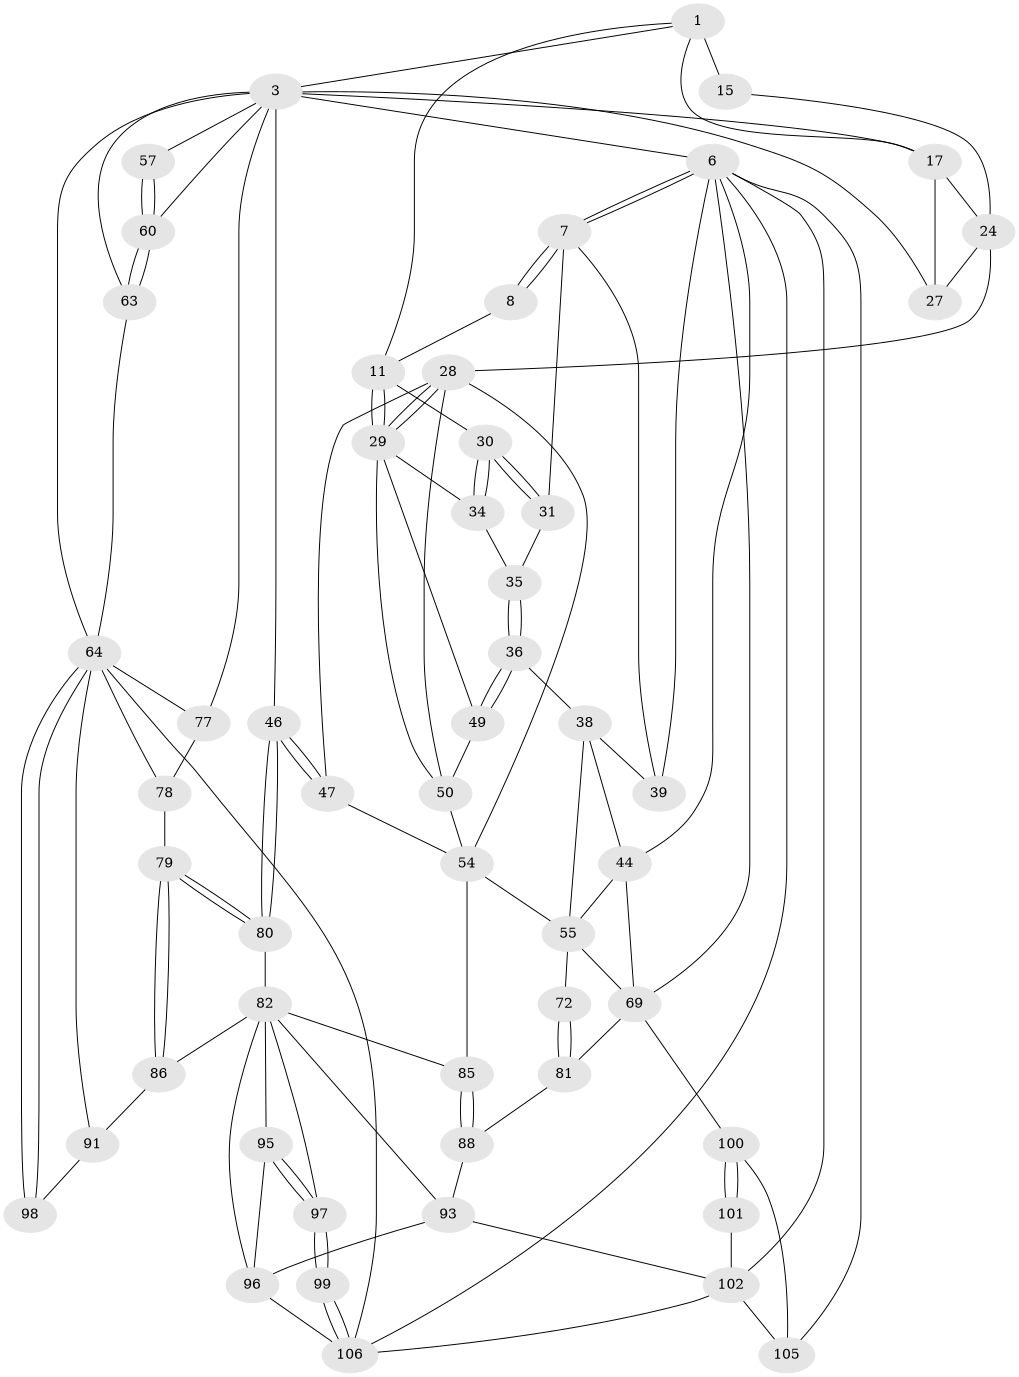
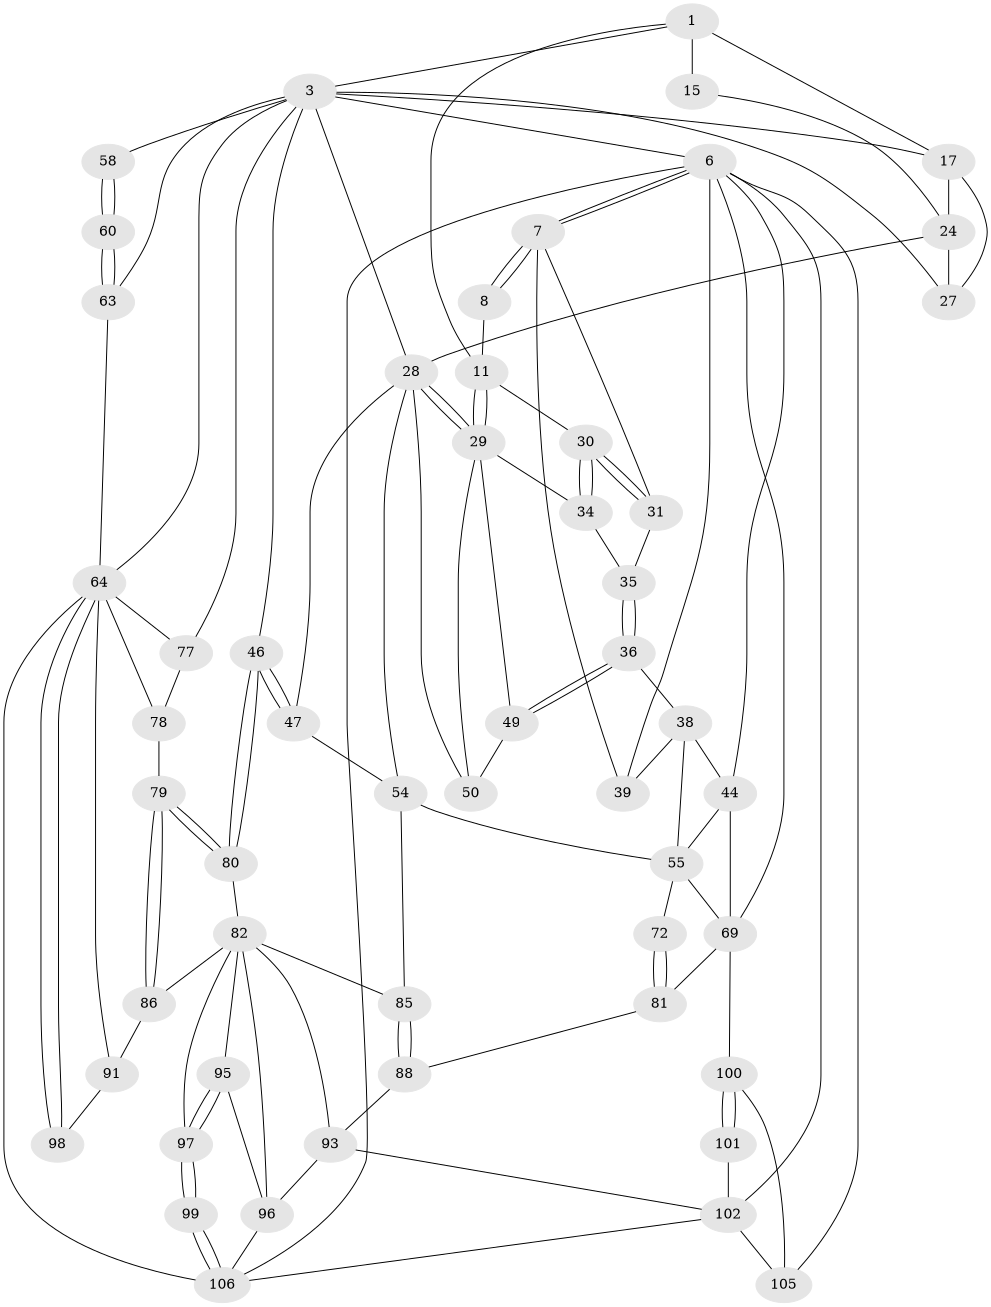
(210, 161) -> (361, 232)
(148, 162) -> (108, 162)
(456, 829) -> none
